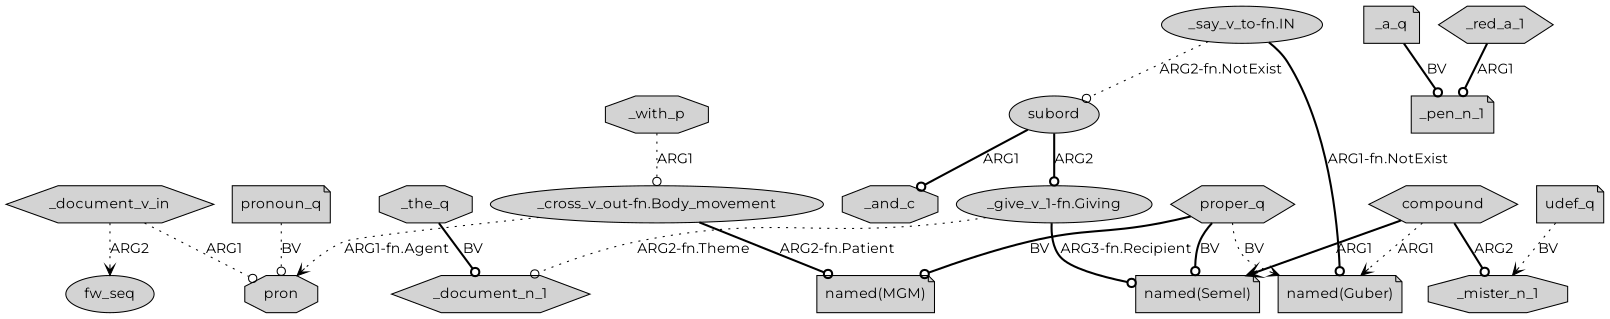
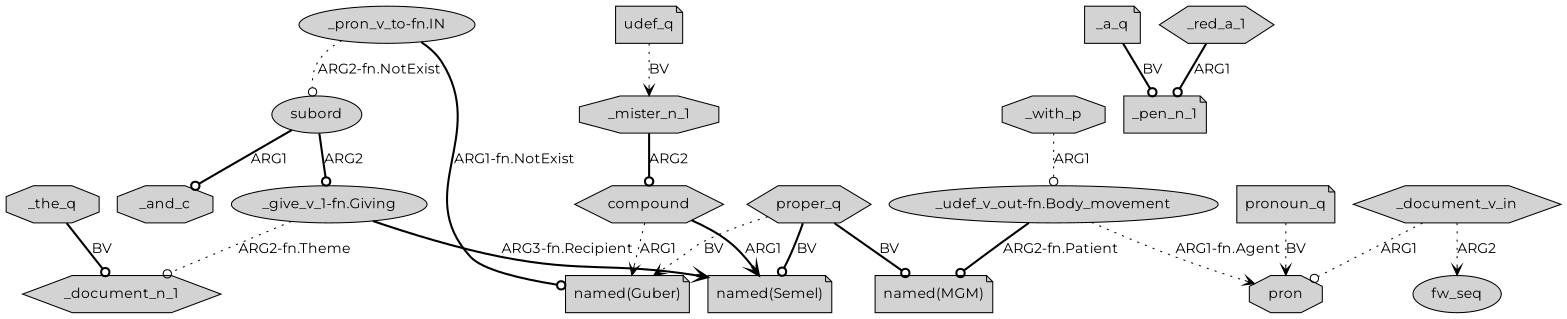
(1242, 25) -> (387, 25)
(657, 204) -> (1054, 204)
(281, 245) -> (1286, 244)
(1468, 246) -> (649, 155)
(1076, 267) -> (533, 262)
